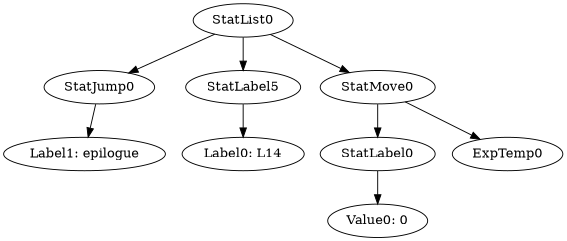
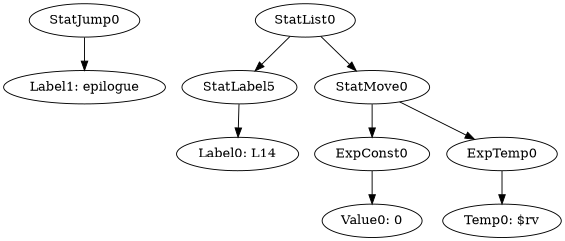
(176, 52) -> none
(378, 154) -> (372, 154)
none -> (502, 221)
